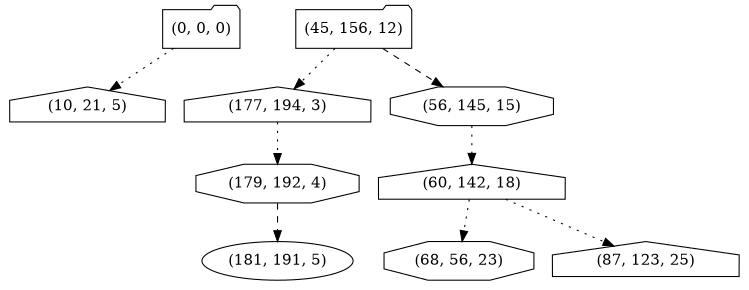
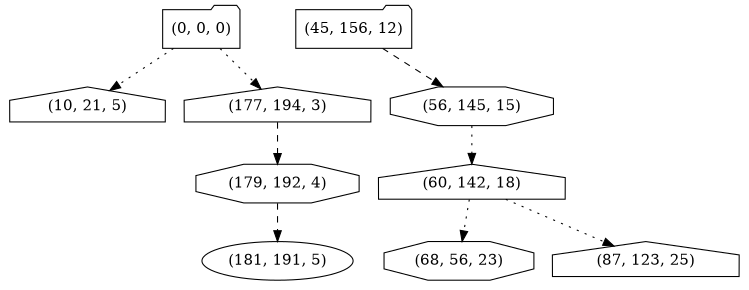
(318, 65) -> (237, 65)
(278, 138) -> (278, 138)
